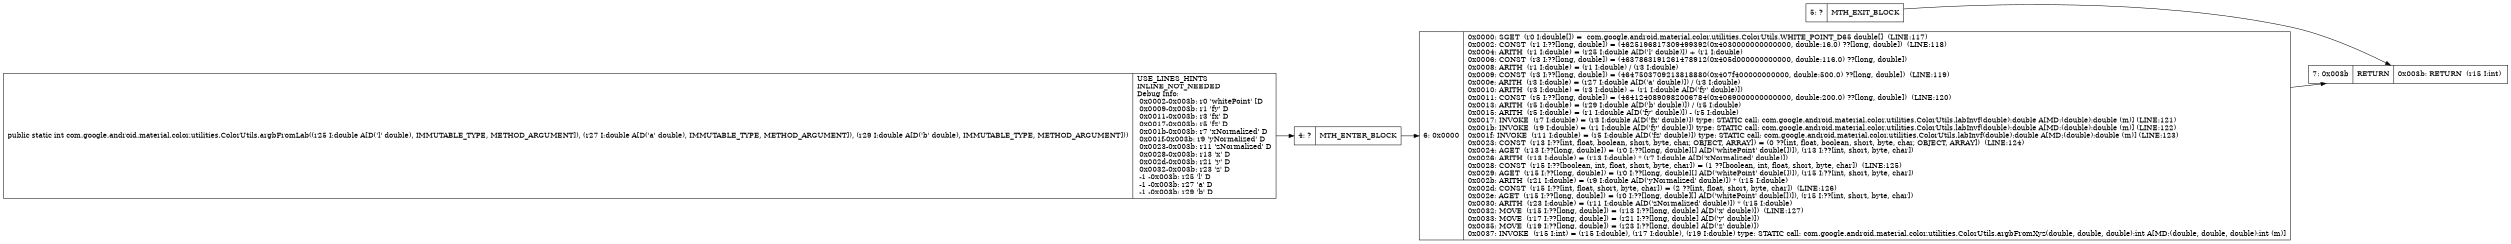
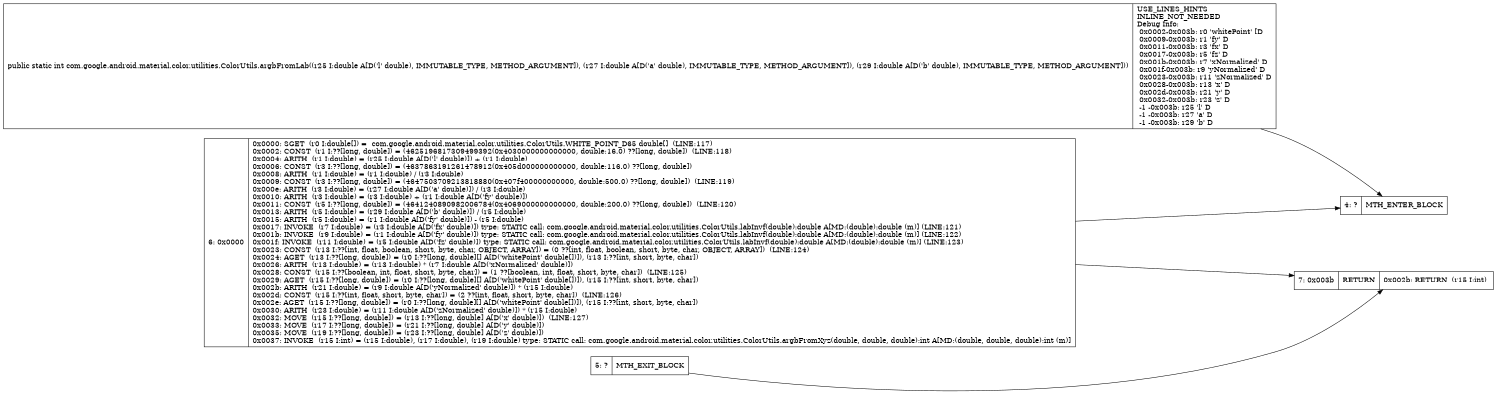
(2451, 74) -> (1436, 280)
(1408, 136) -> (1205, 215)
